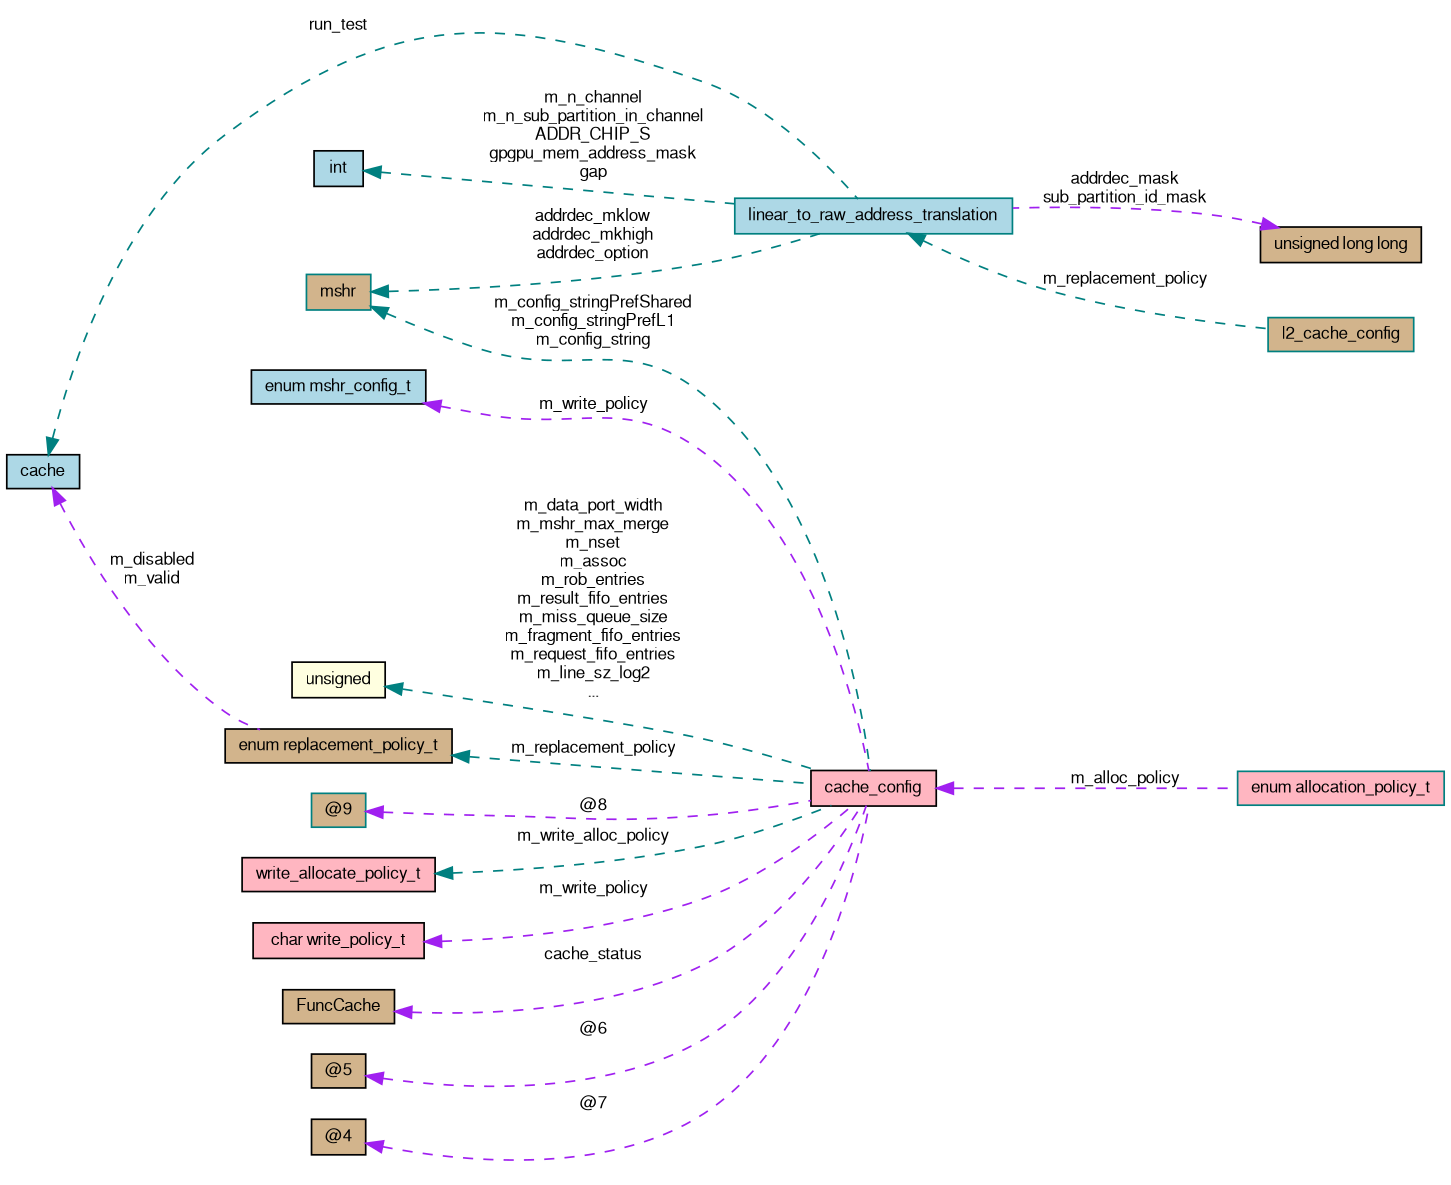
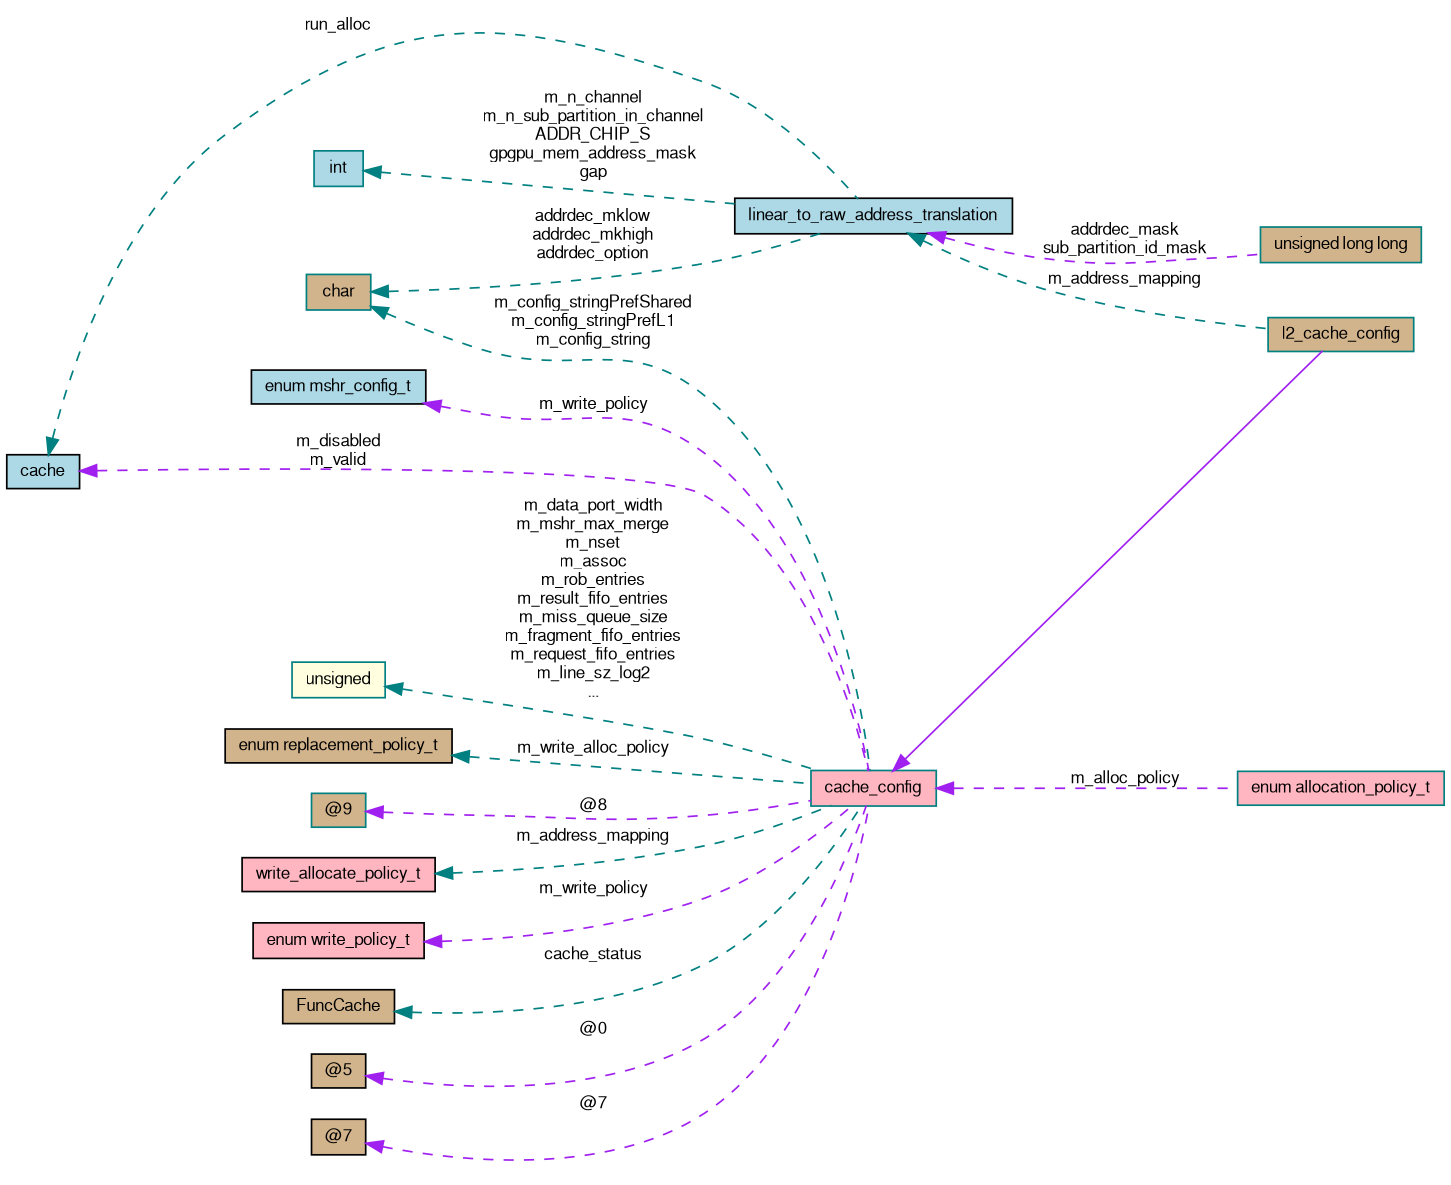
(339, 26) -> (339, 26)
(339, 169) -> (339, 169)
(1138, 209) -> (1102, 263)
(874, 216) -> (874, 216)
(1341, 245) -> (1341, 245)
(1125, 280) -> (1125, 280)
(339, 292) -> (339, 292)
none -> (1114, 555)
(143, 633) -> (566, 476)
(339, 680) -> (339, 680)
(593, 748) -> (593, 748)
(874, 788) -> (874, 788)
(593, 837) -> (593, 837)
(339, 941) -> (339, 941)
(671, 979) -> (671, 979)
(593, 1030) -> (593, 1030)
(339, 1137) -> (339, 1137)
